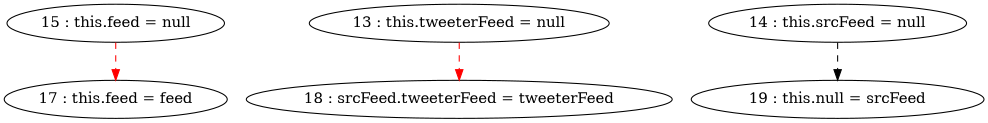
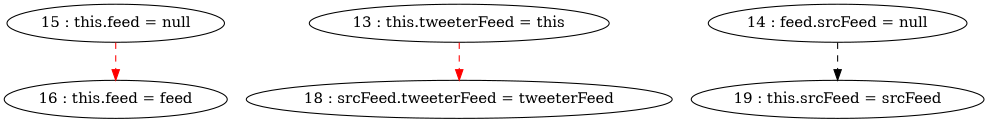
(459, 23) -> (459, 23)
(838, 23) -> (838, 23)
(116, 99) -> (116, 99)
(838, 99) -> (838, 99)
